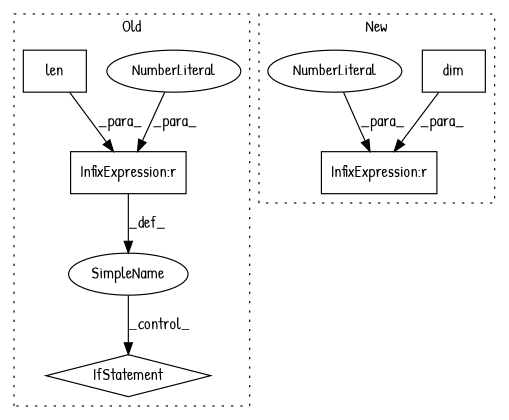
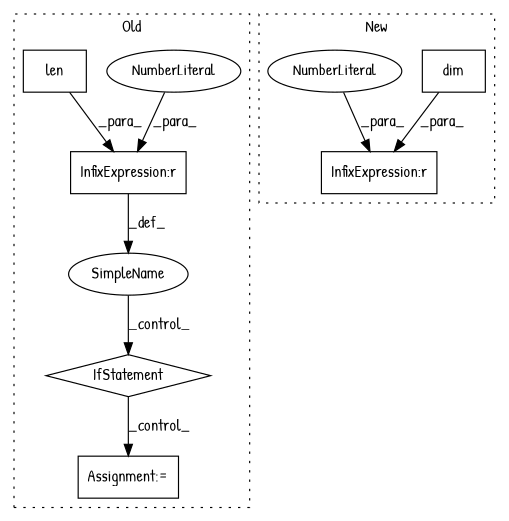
none -> (128, 477)
